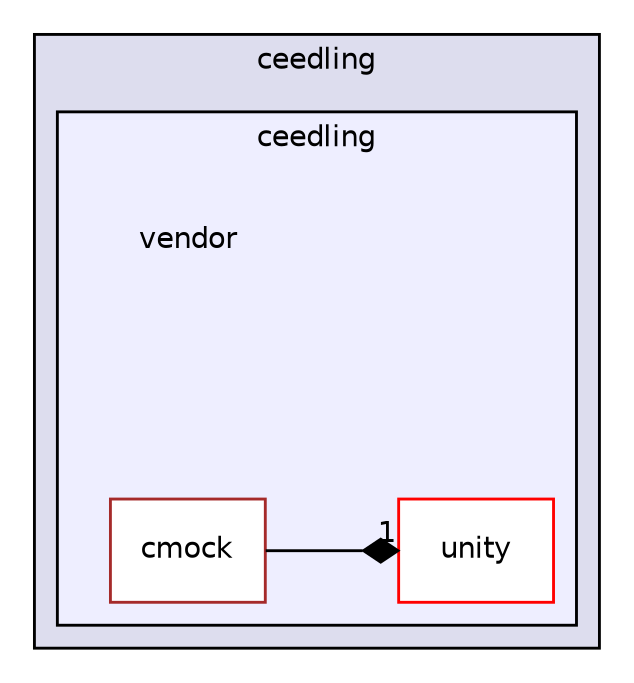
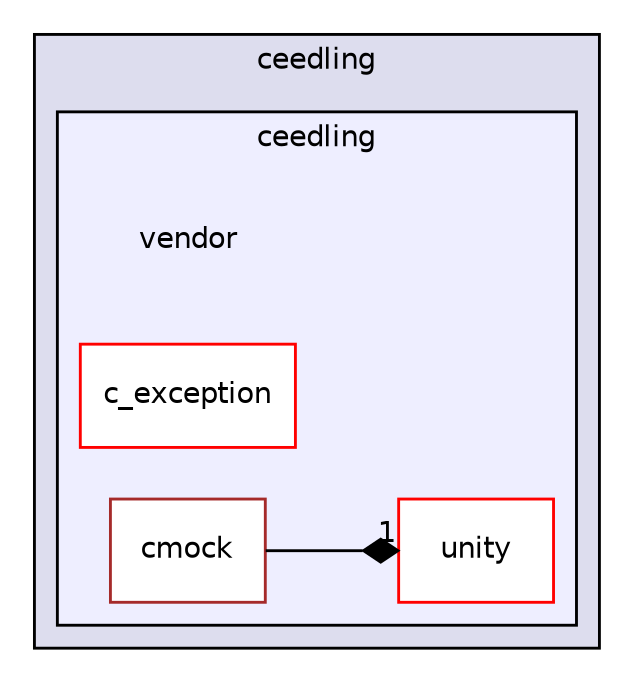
none -> (188, 396)
